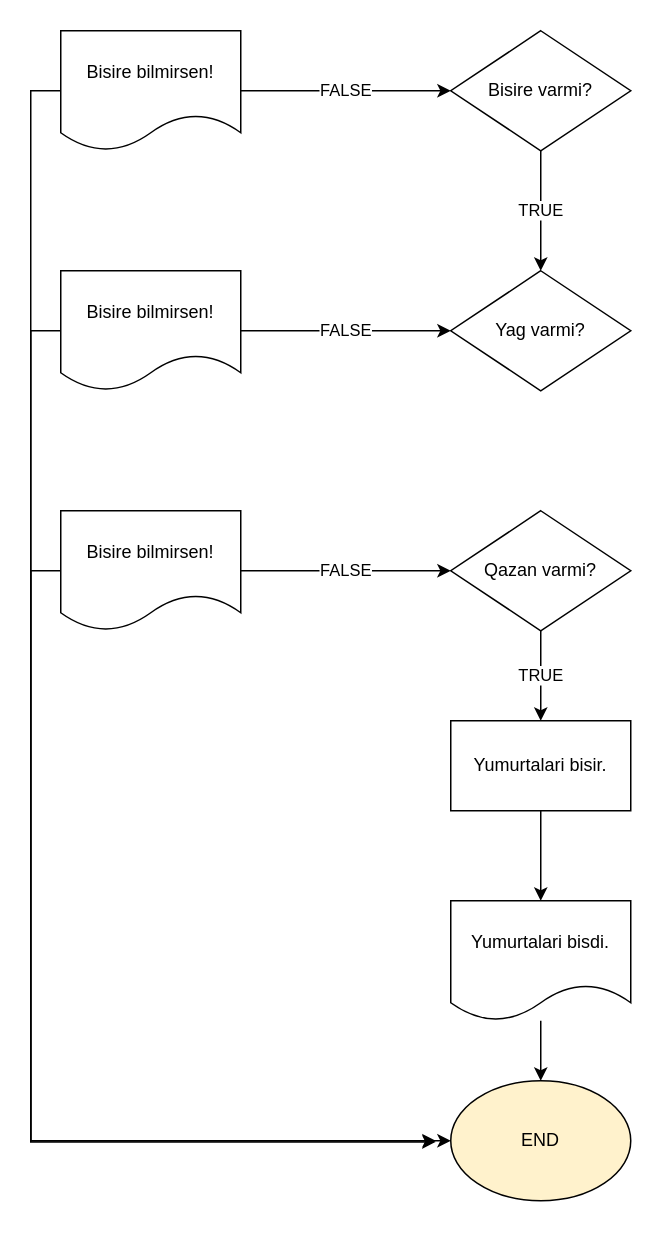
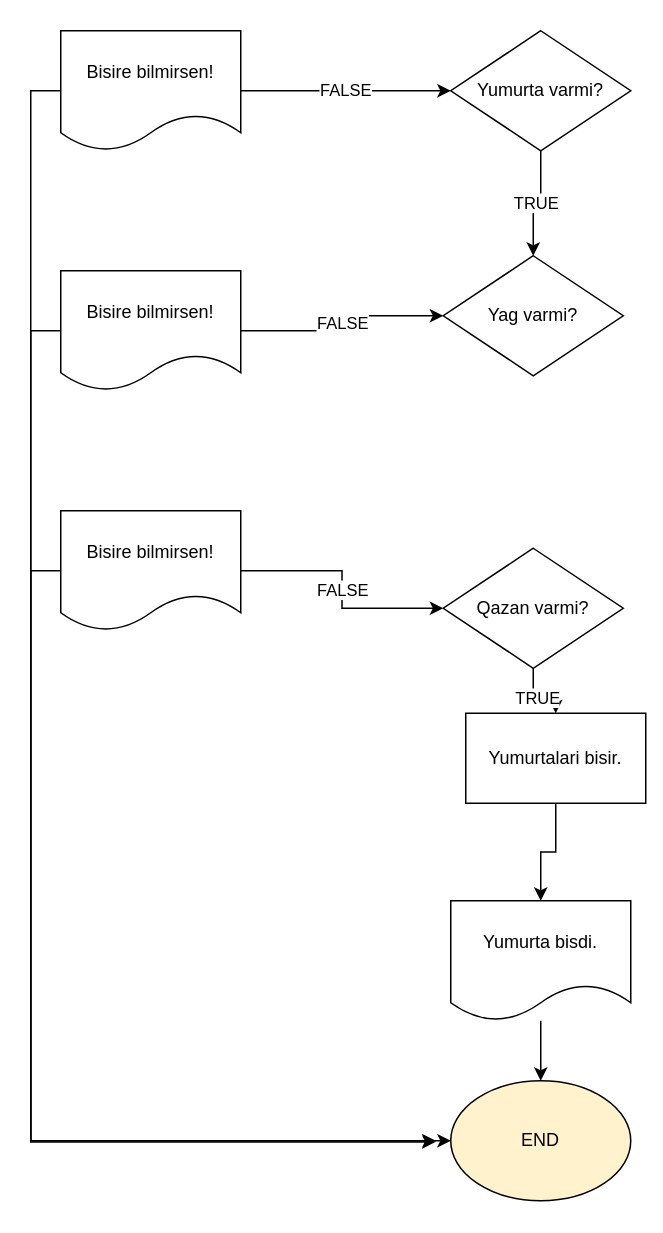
(541, 91) -> (541, 91)
(541, 331) -> (533, 316)
(541, 571) -> (533, 608)
(541, 766) -> (556, 758)
(541, 943) -> (541, 943)
